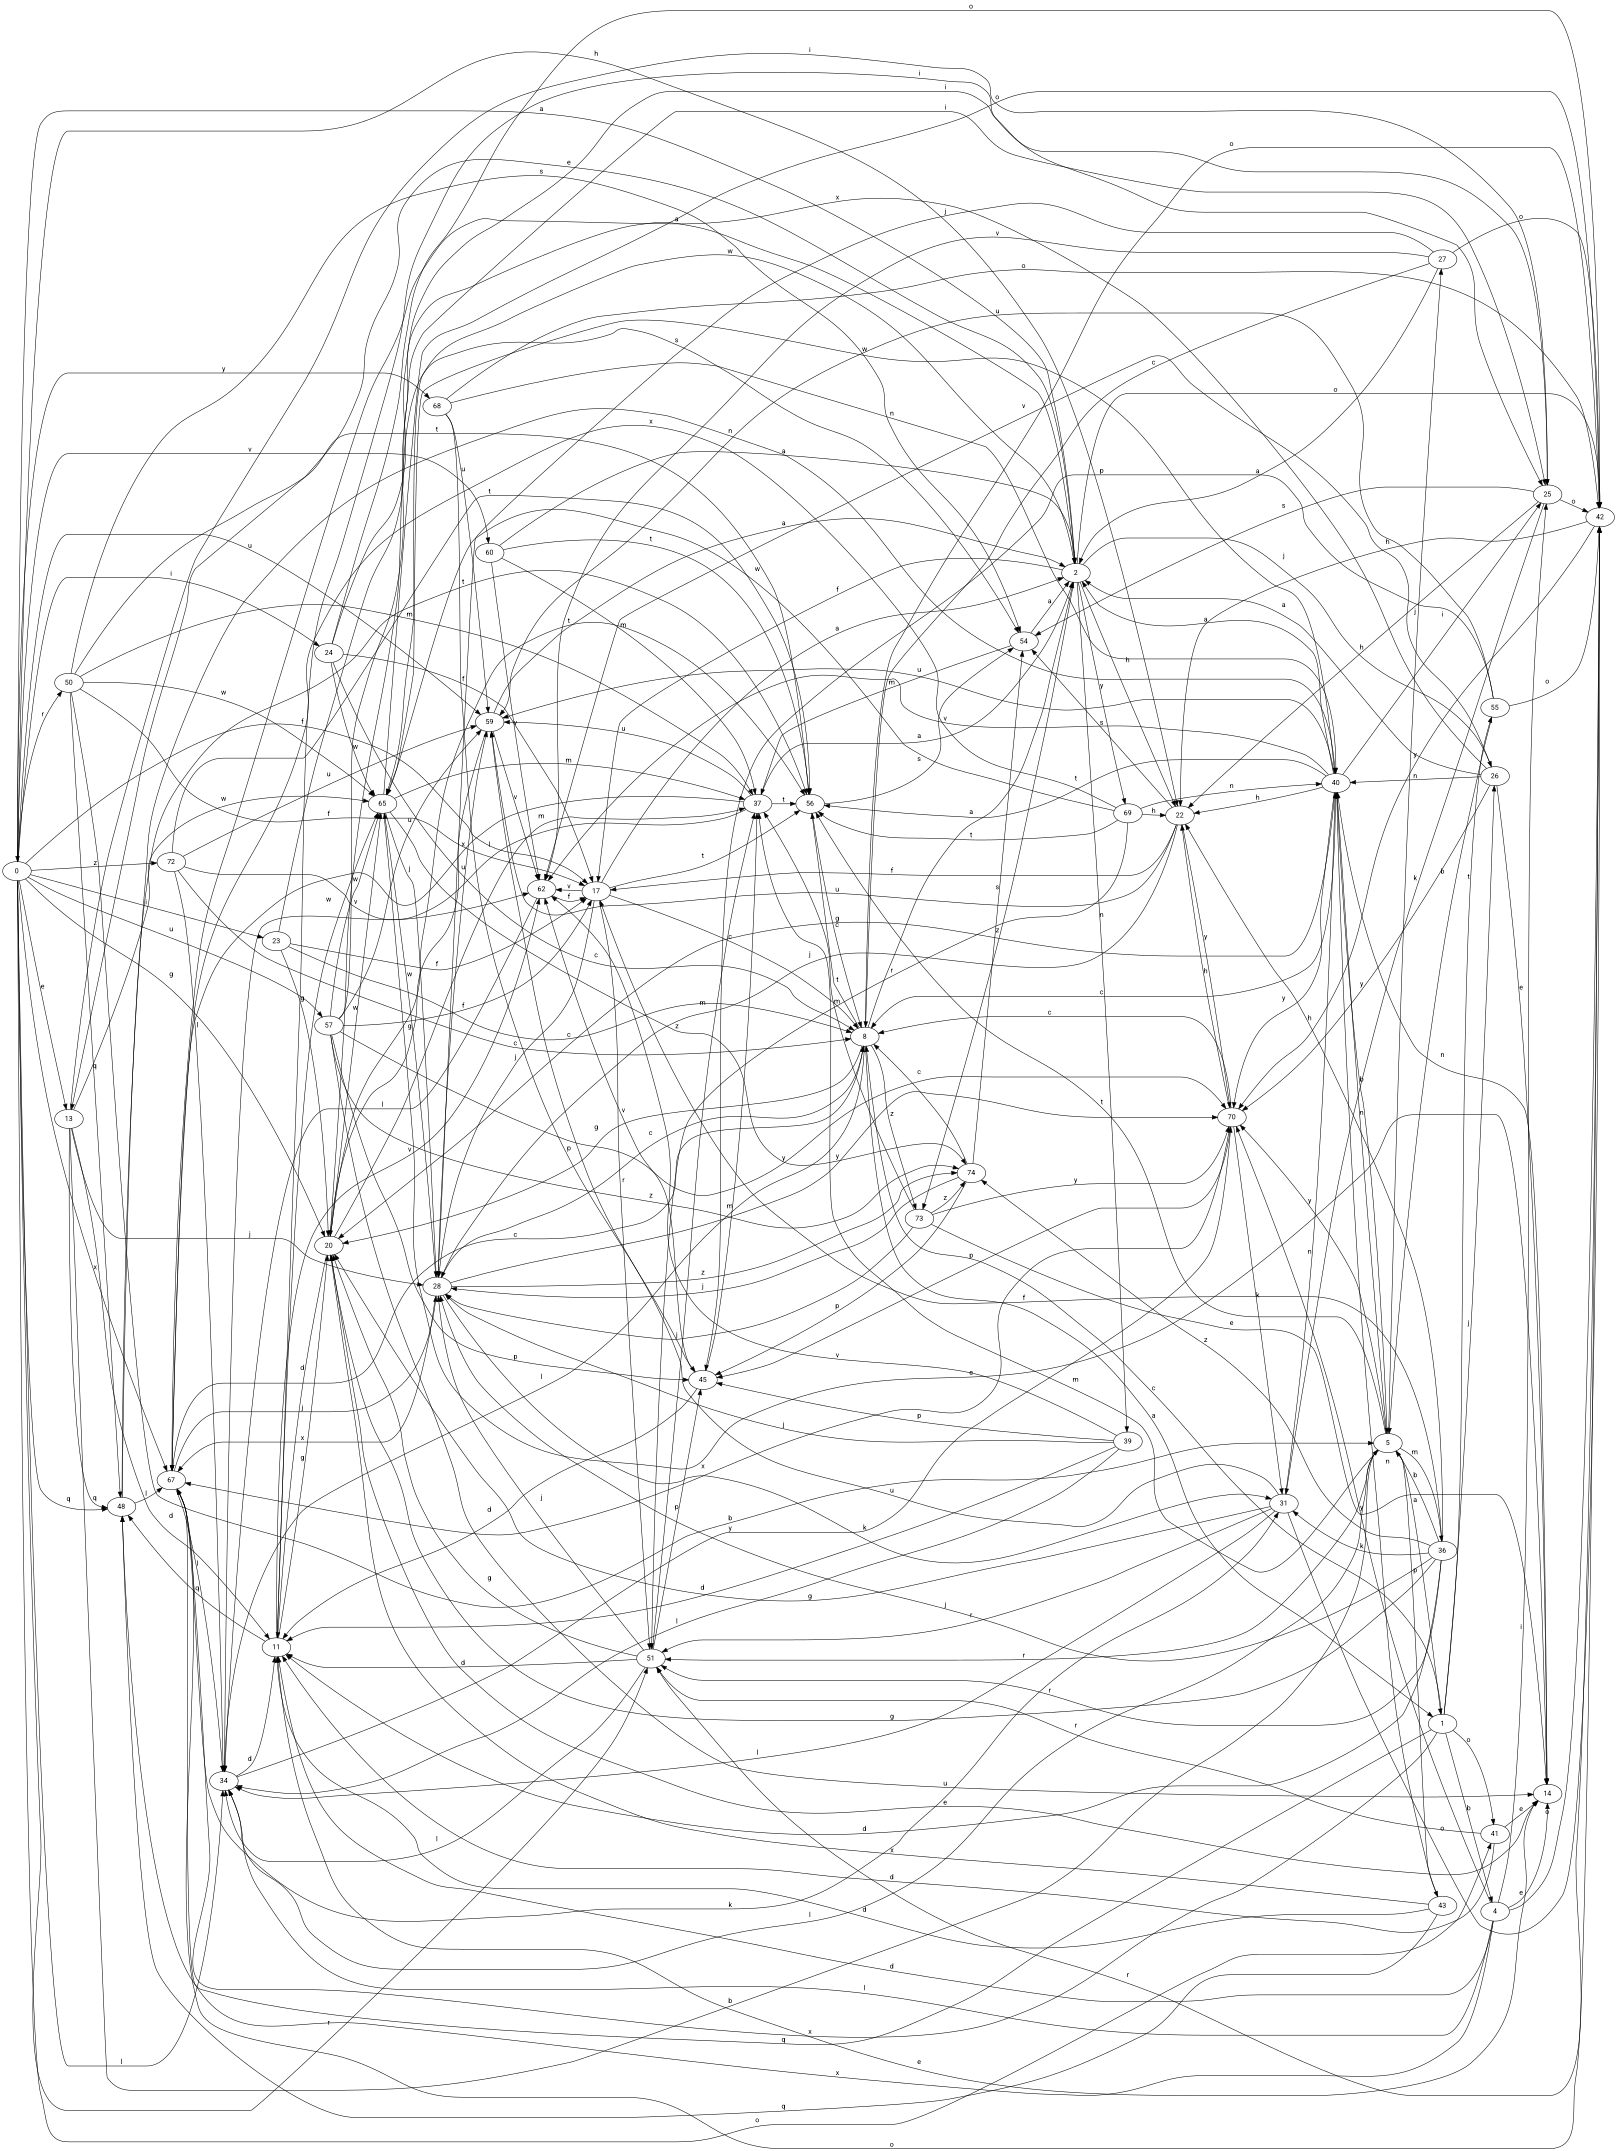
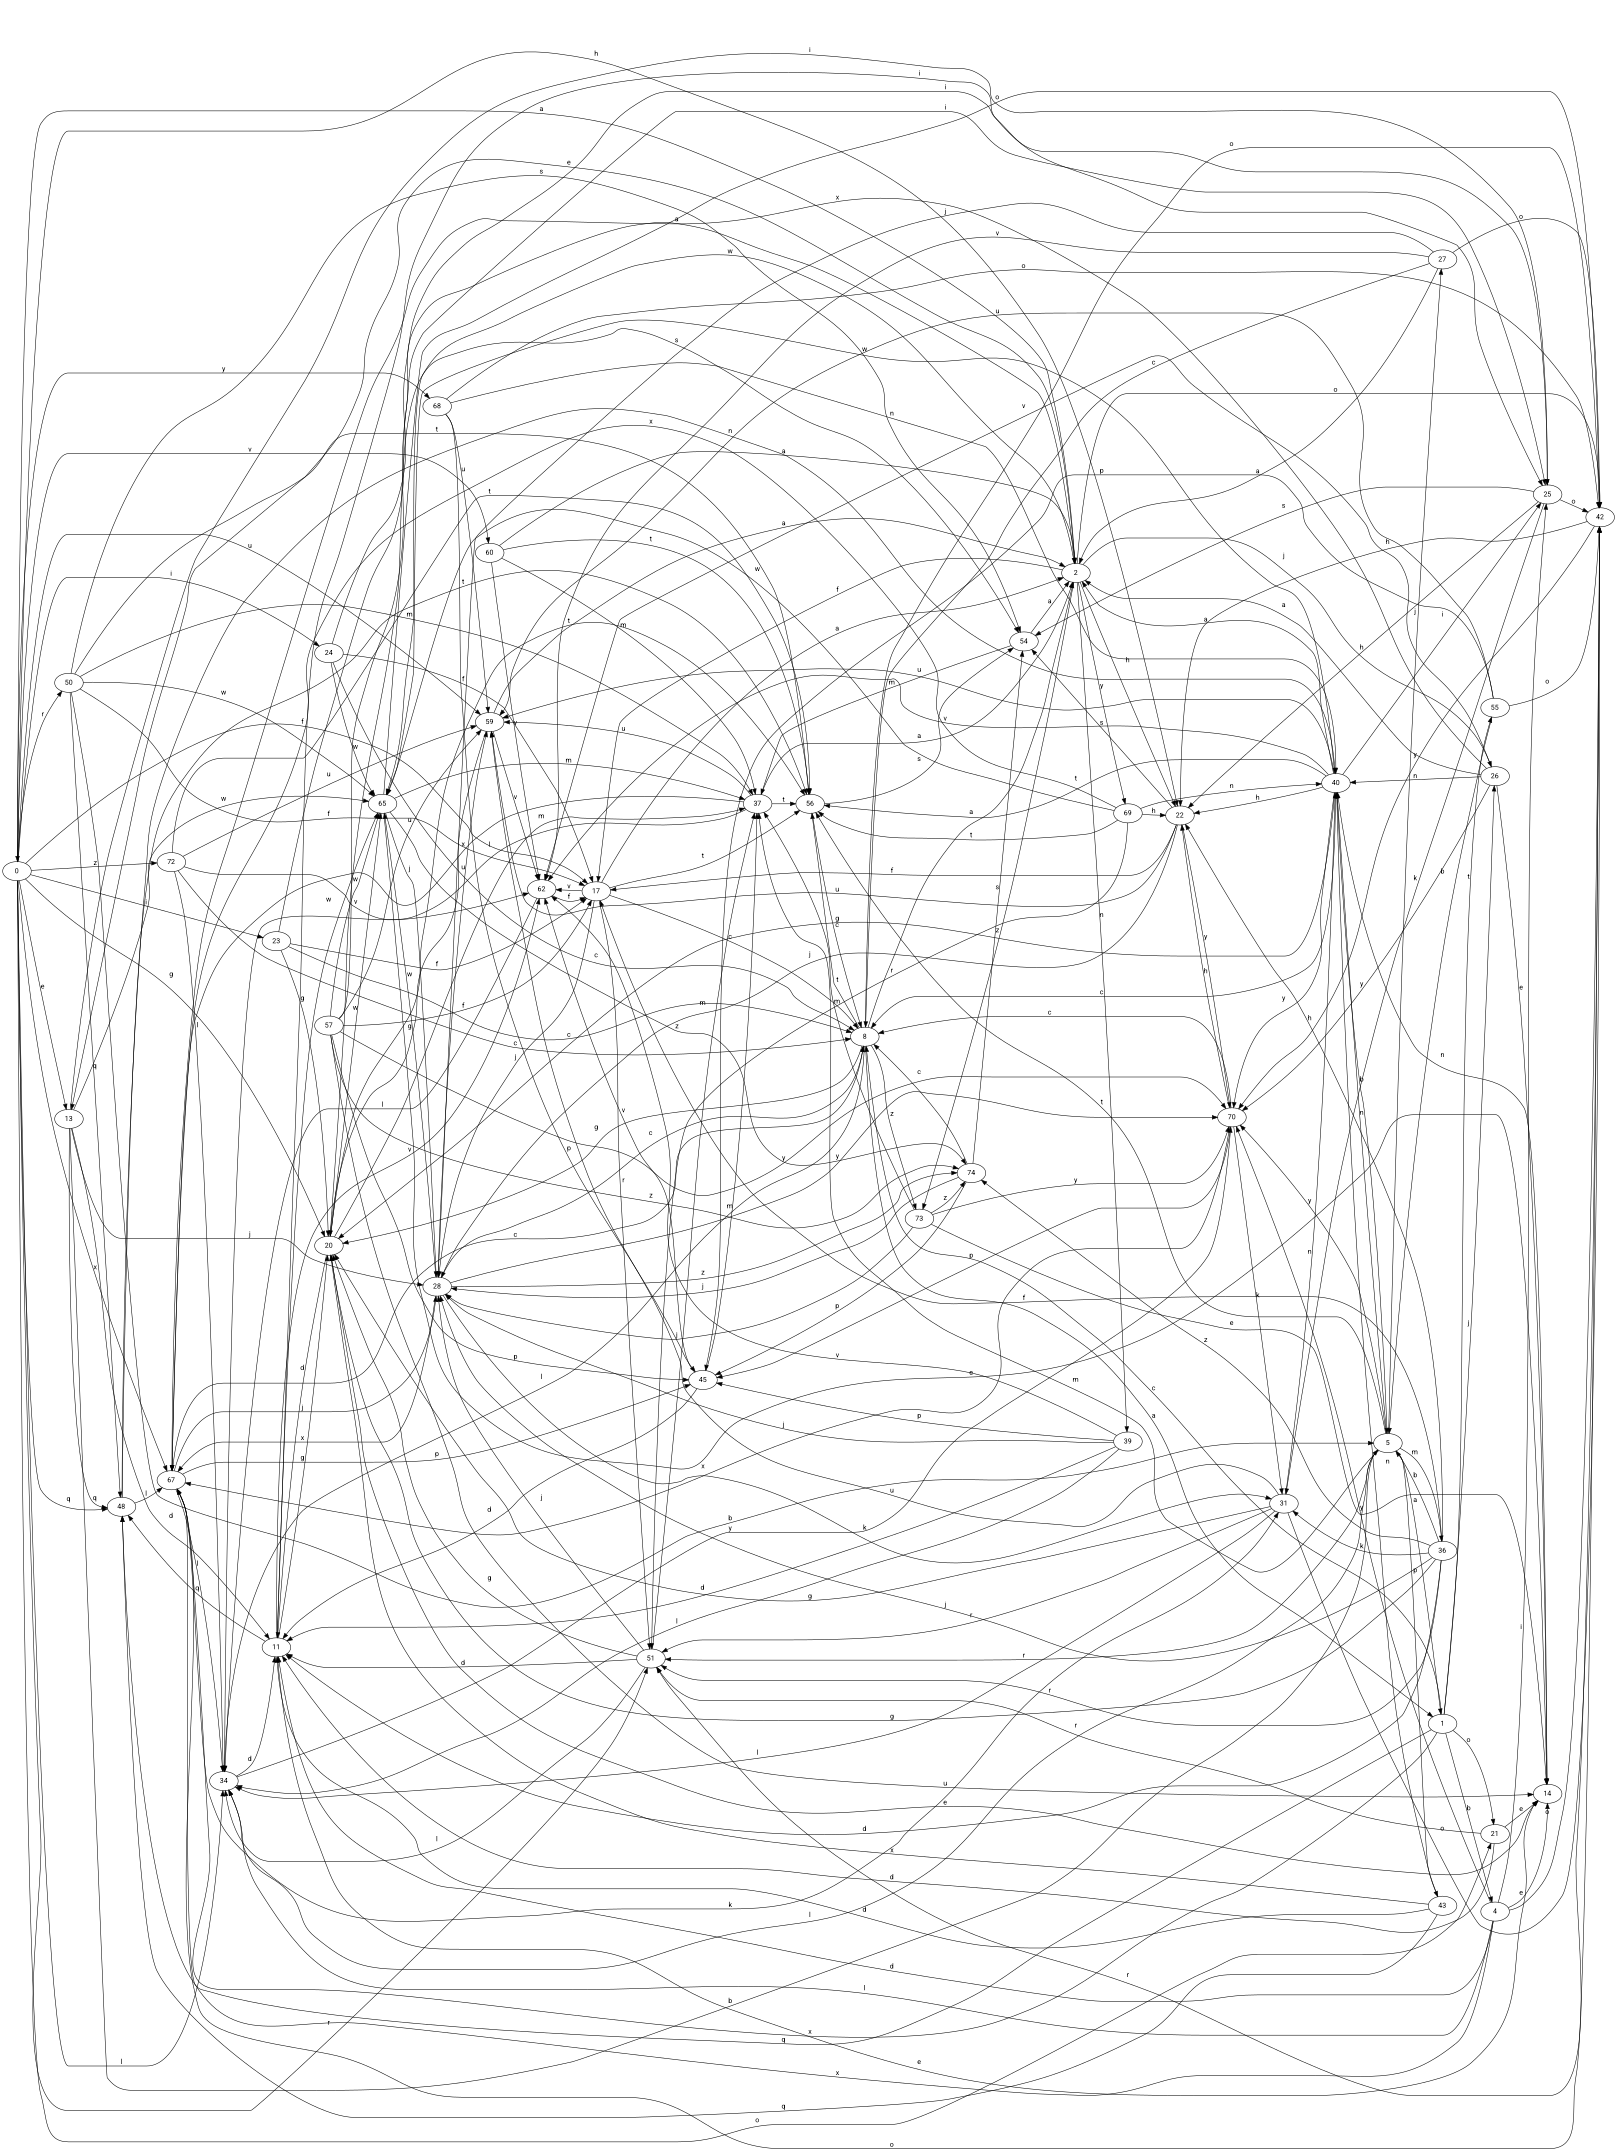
(979, 11) -> none
(176, 940) -> none
(675, 1528) -> (438, 1459)
(1495, 1834) -> (1495, 1834)
